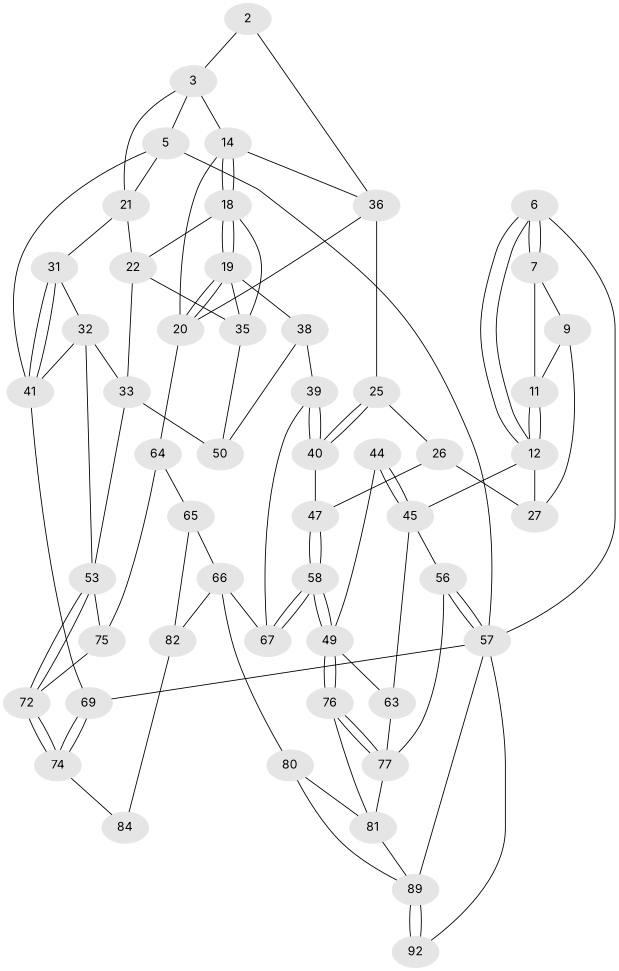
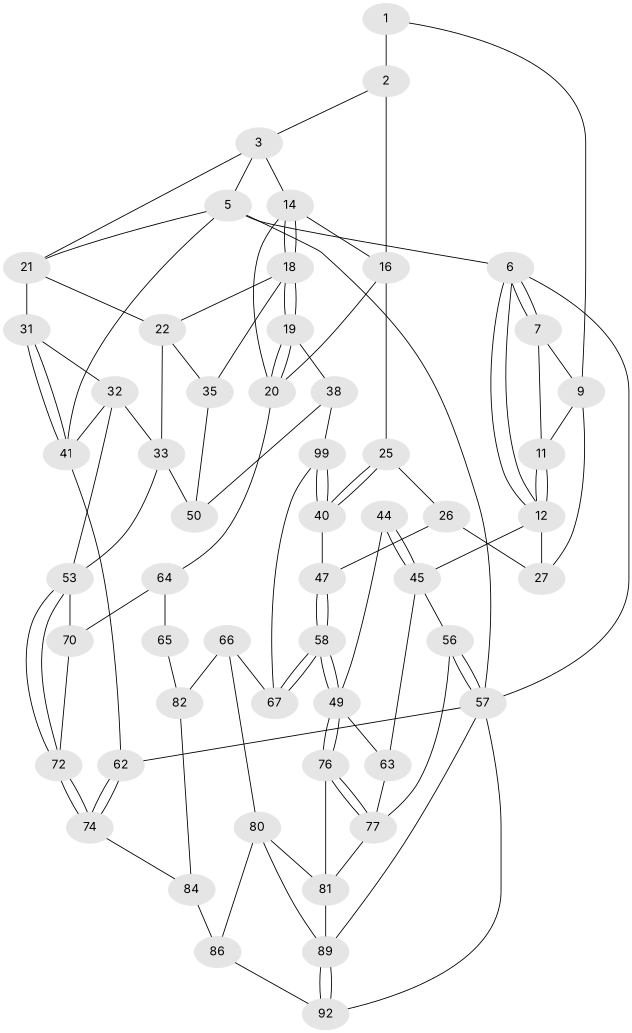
none -> (386, 19)
(377, 206) -> (386, 268)
none -> (366, 242)
(237, 303) -> none
(314, 392) -> (322, 454)
(206, 548) -> none
(102, 641) -> (70, 641)
(89, 703) -> (121, 765)
none -> (218, 952)
